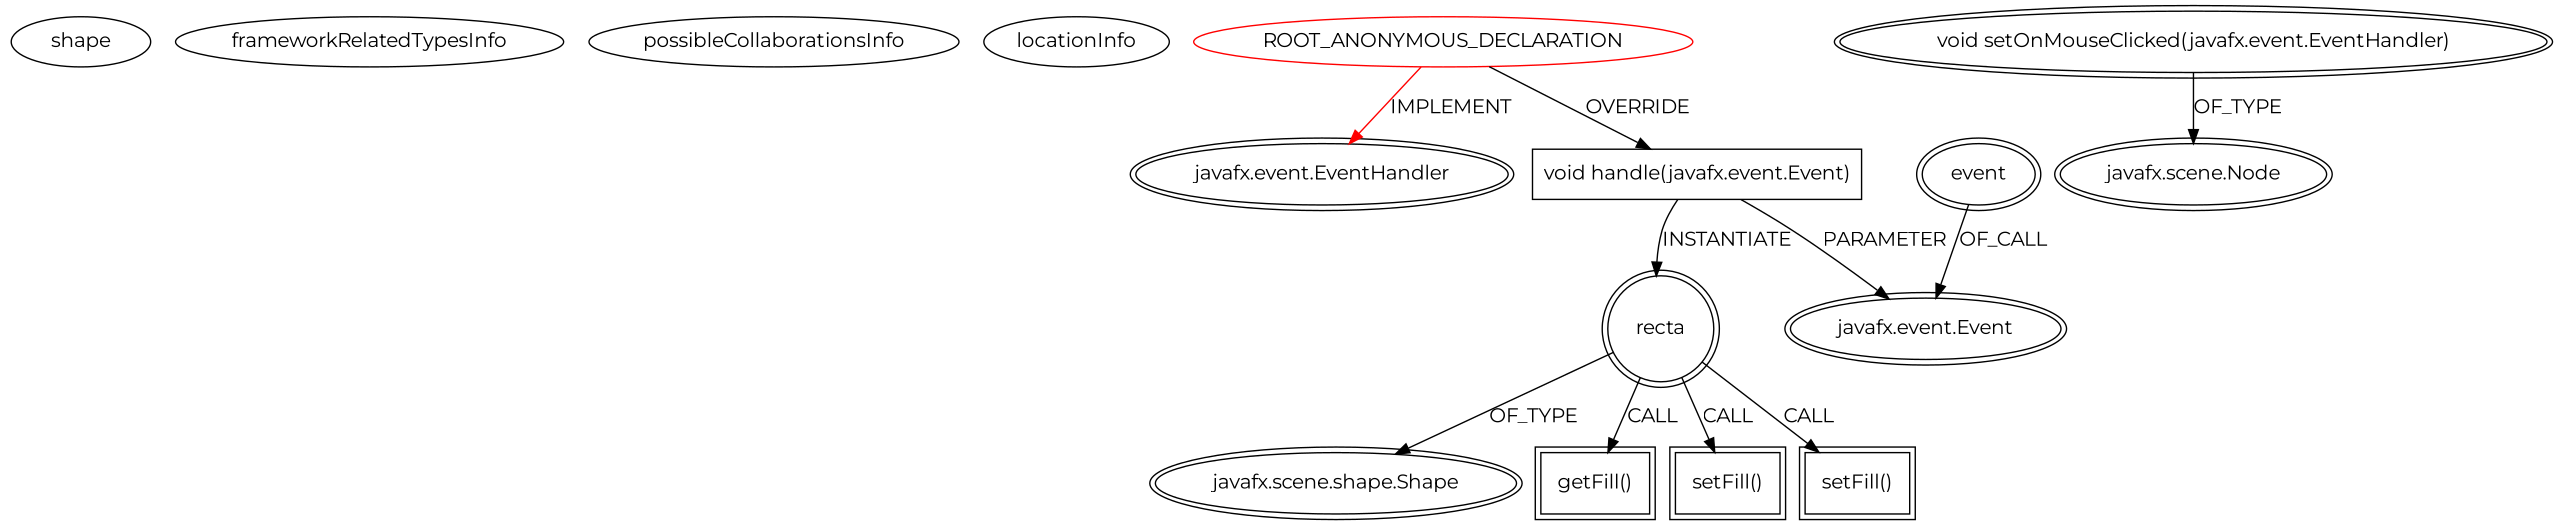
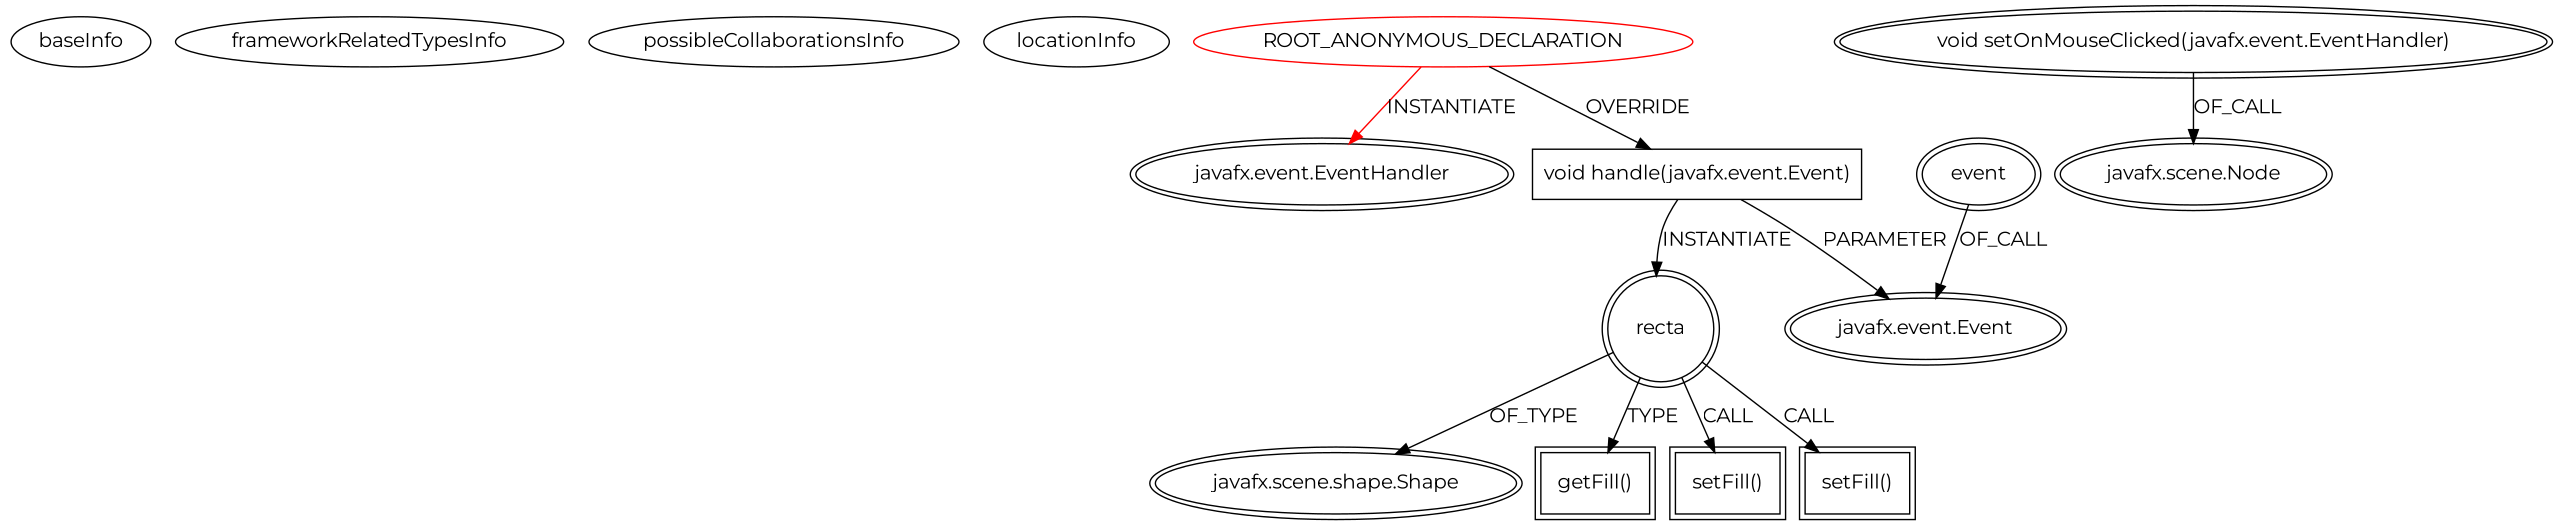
(81, 42) -> (81, 42)
(1452, 108) -> (1452, 108)
(2238, 108) -> (2238, 108)
(1653, 417) -> (1653, 417)
